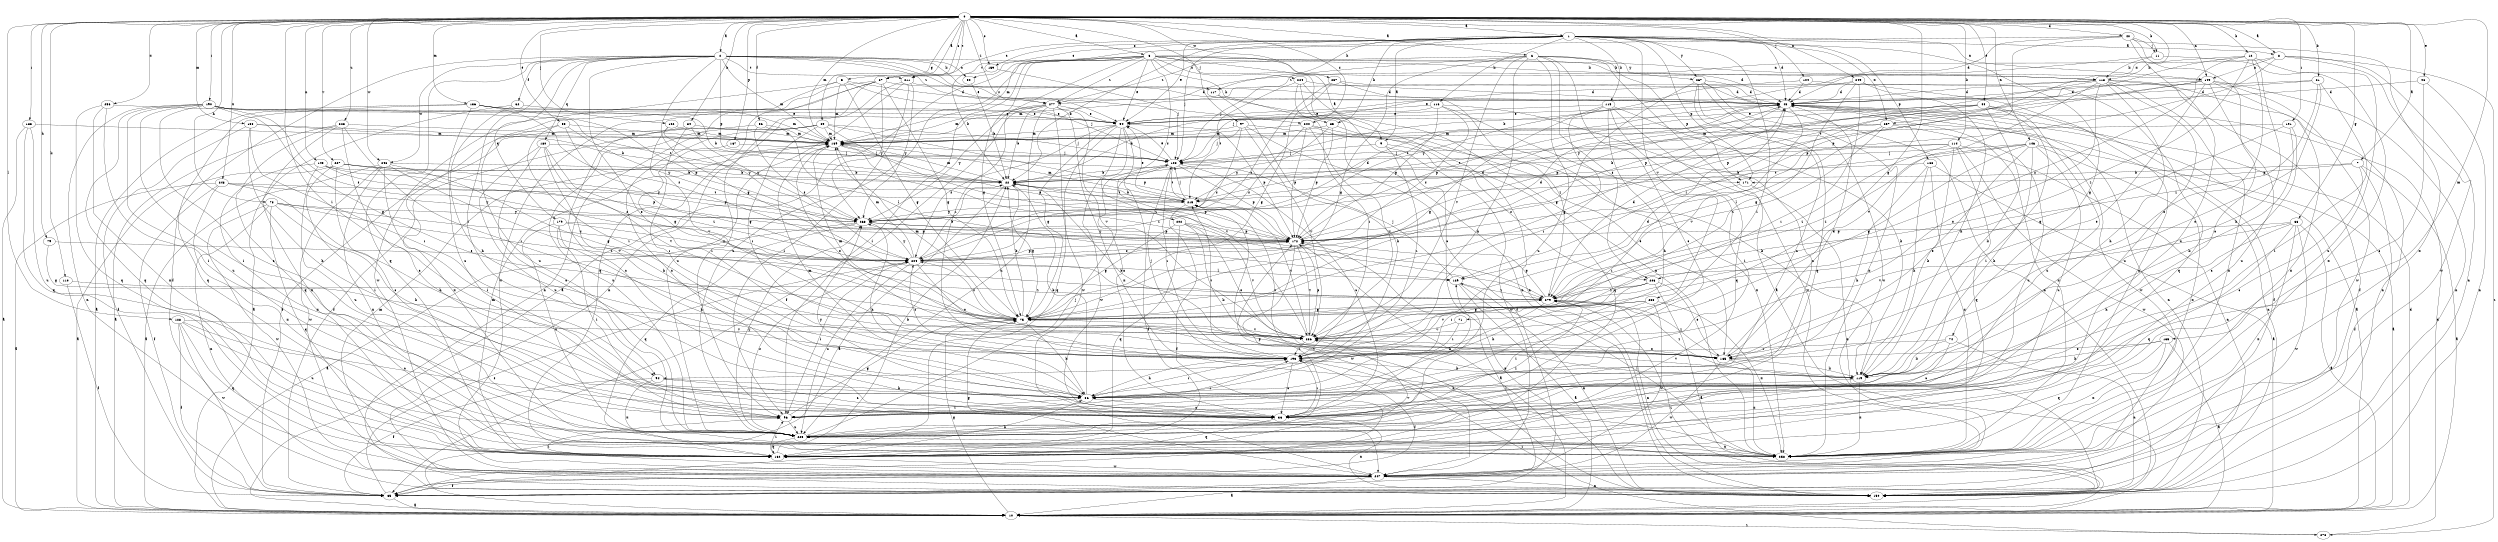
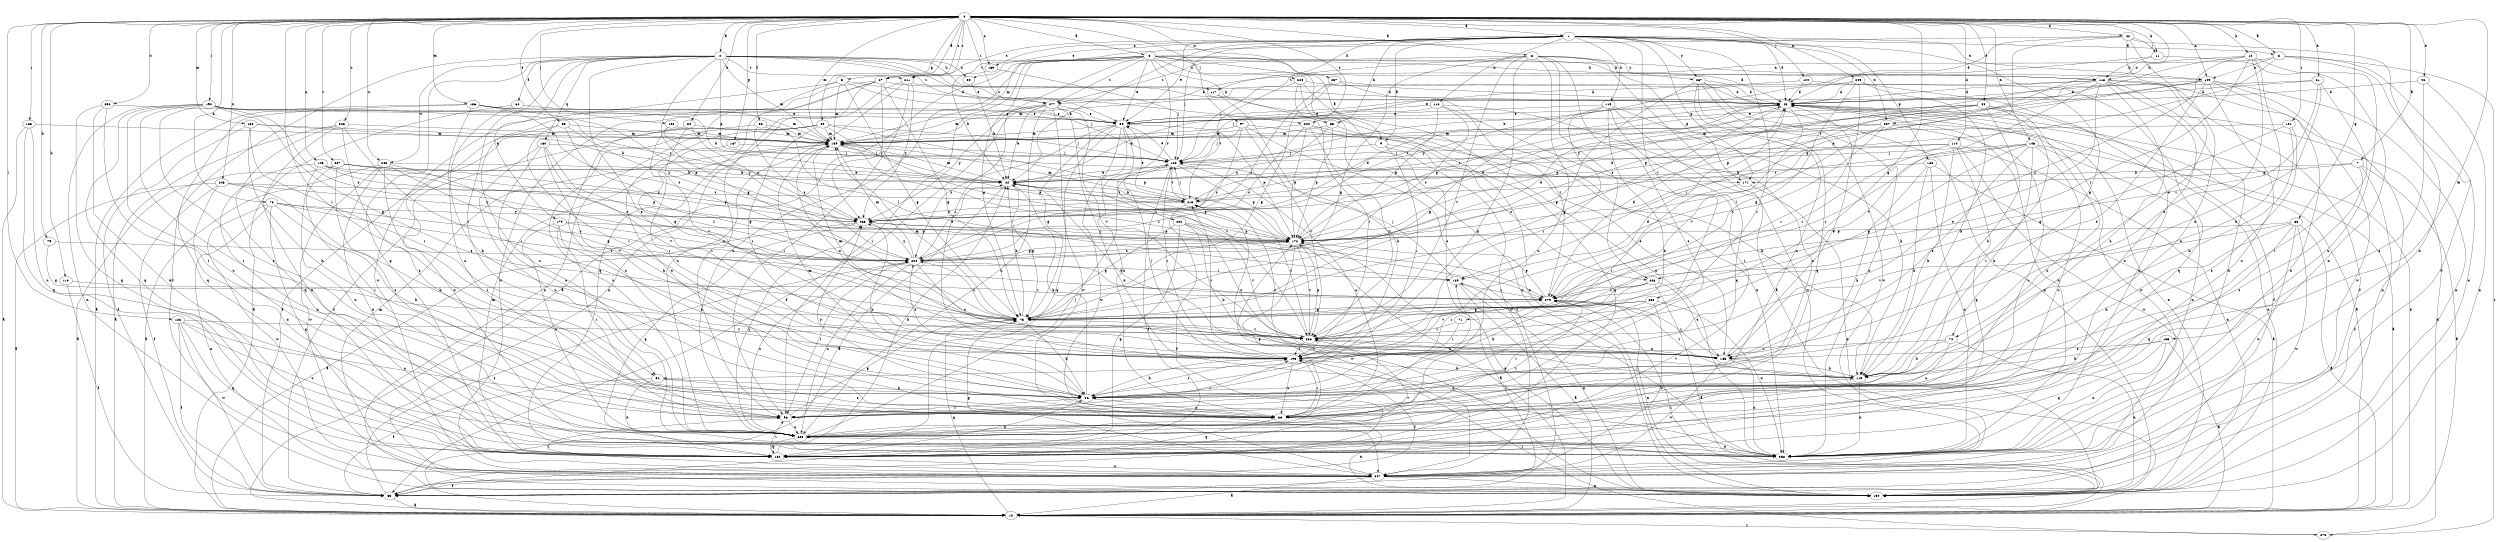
(2057, 327) -> (2149, 205)
